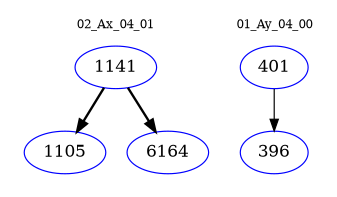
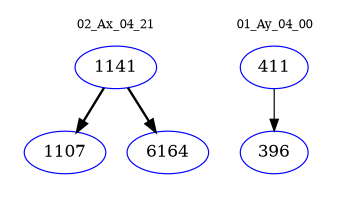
(116, 25) -> (116, 25)
(274, 67) -> (274, 67)
(65, 152) -> (65, 152)
